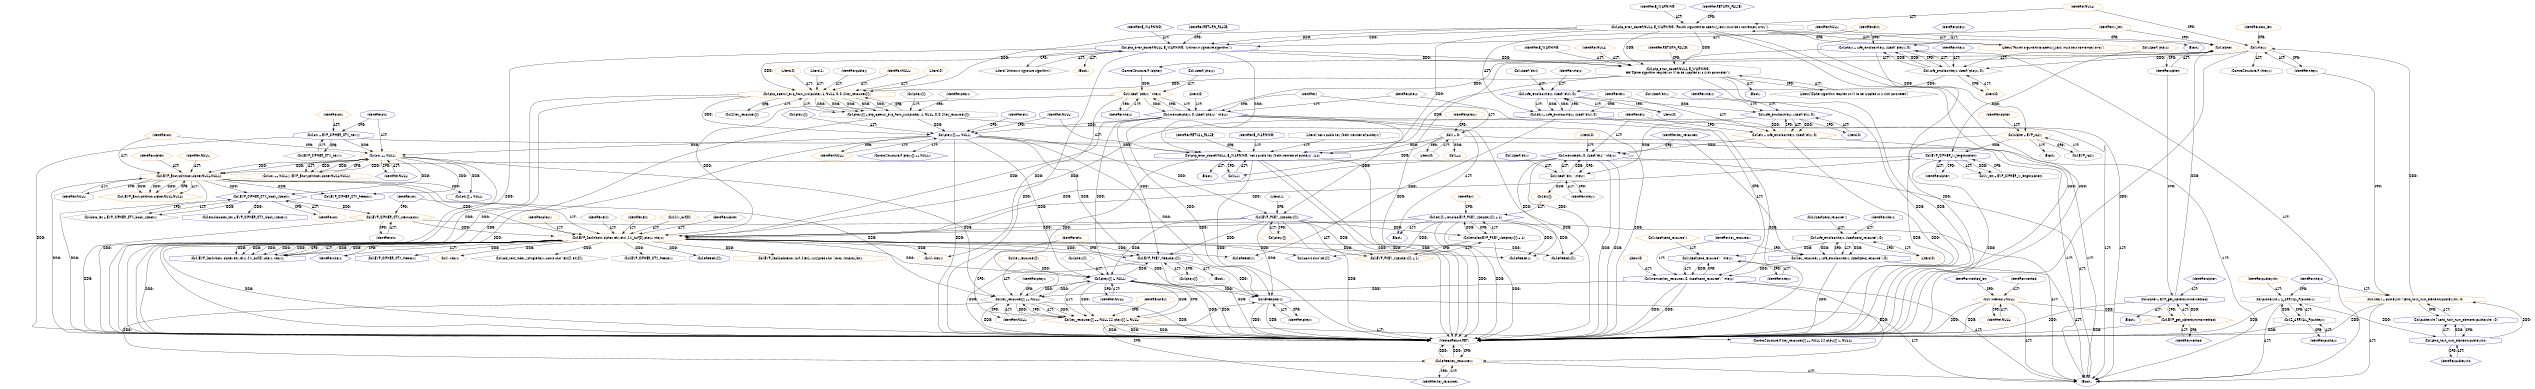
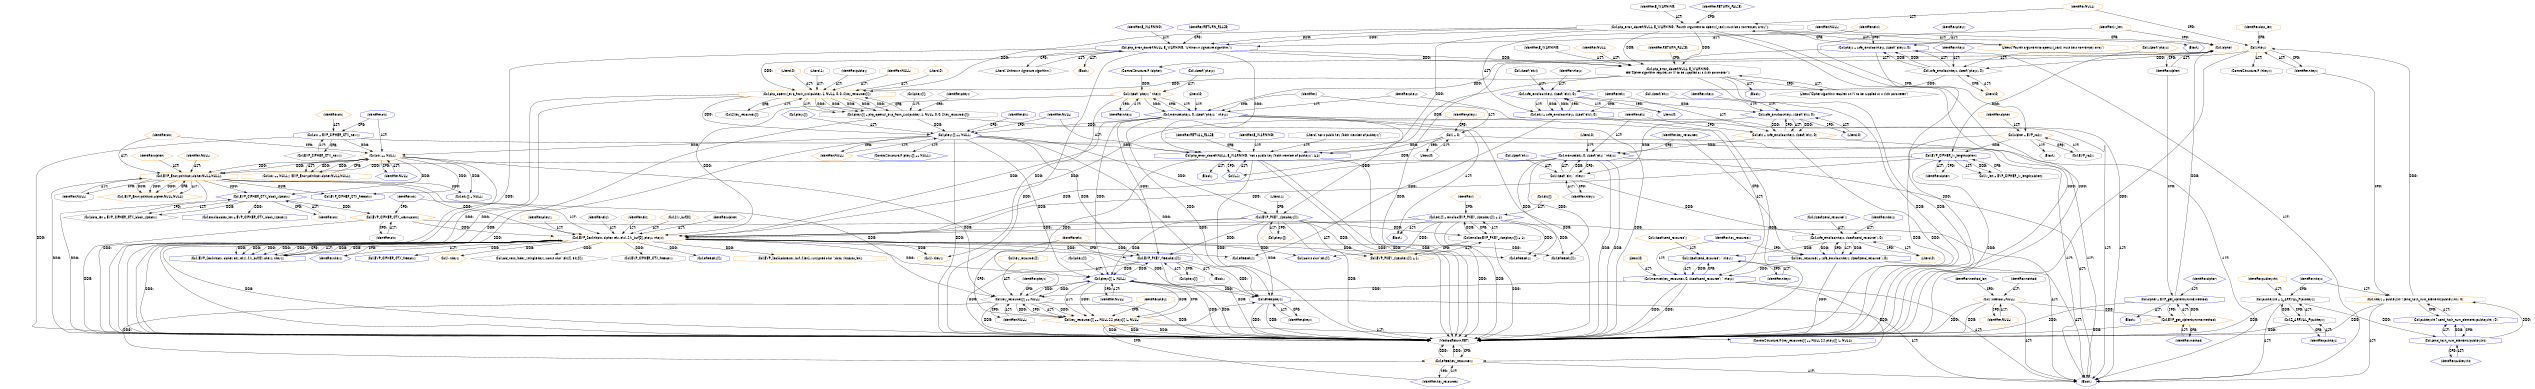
(1924, 58) -> none
(1909, 84) -> (1909, 84)
(1455, 156) -> none
(1555, 186) -> (1695, 211)
(1058, 273) -> (1126, 266)
